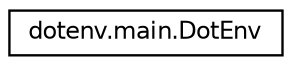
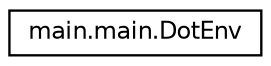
(146, 33) -> (135, 33)
